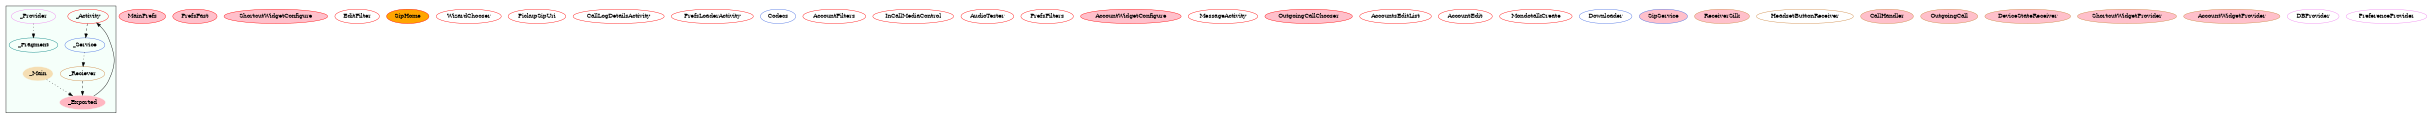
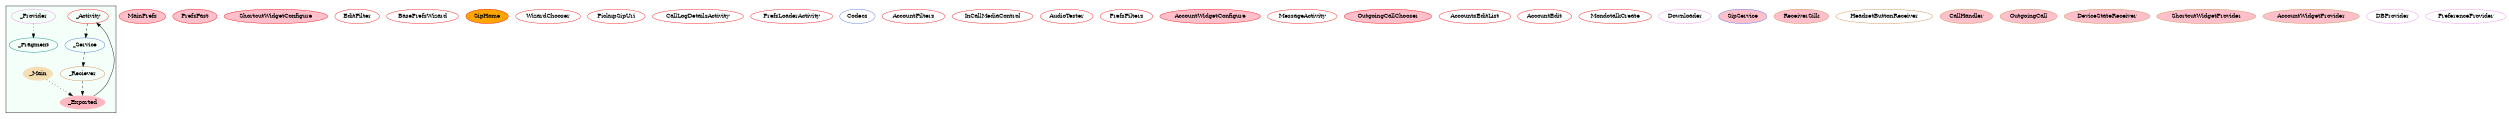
none -> (423, 16)
(1606, 16) -> (1685, 16)
(84, 57) -> (84, 57)
